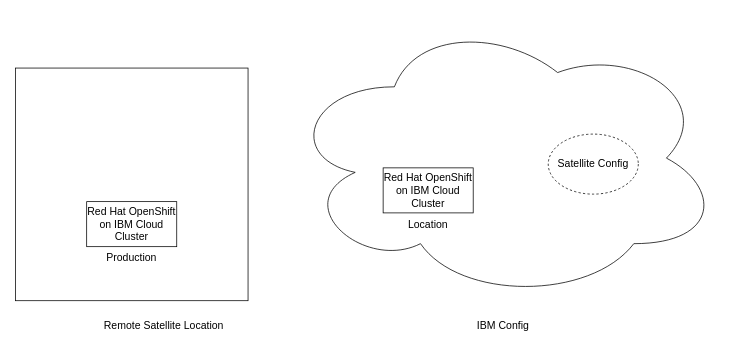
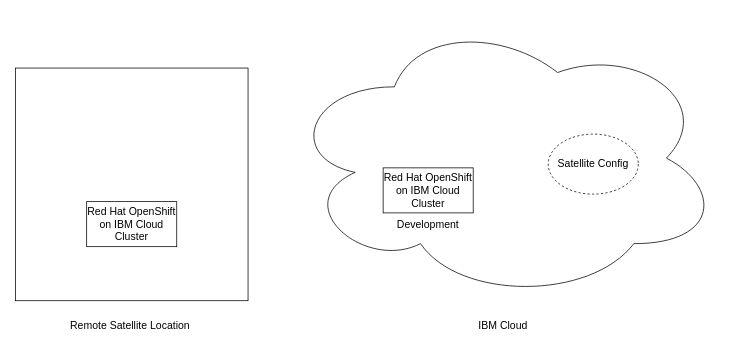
(428, 224) -> (428, 224)
(132, 258) -> none
(164, 325) -> (130, 325)
(503, 325) -> (503, 325)
